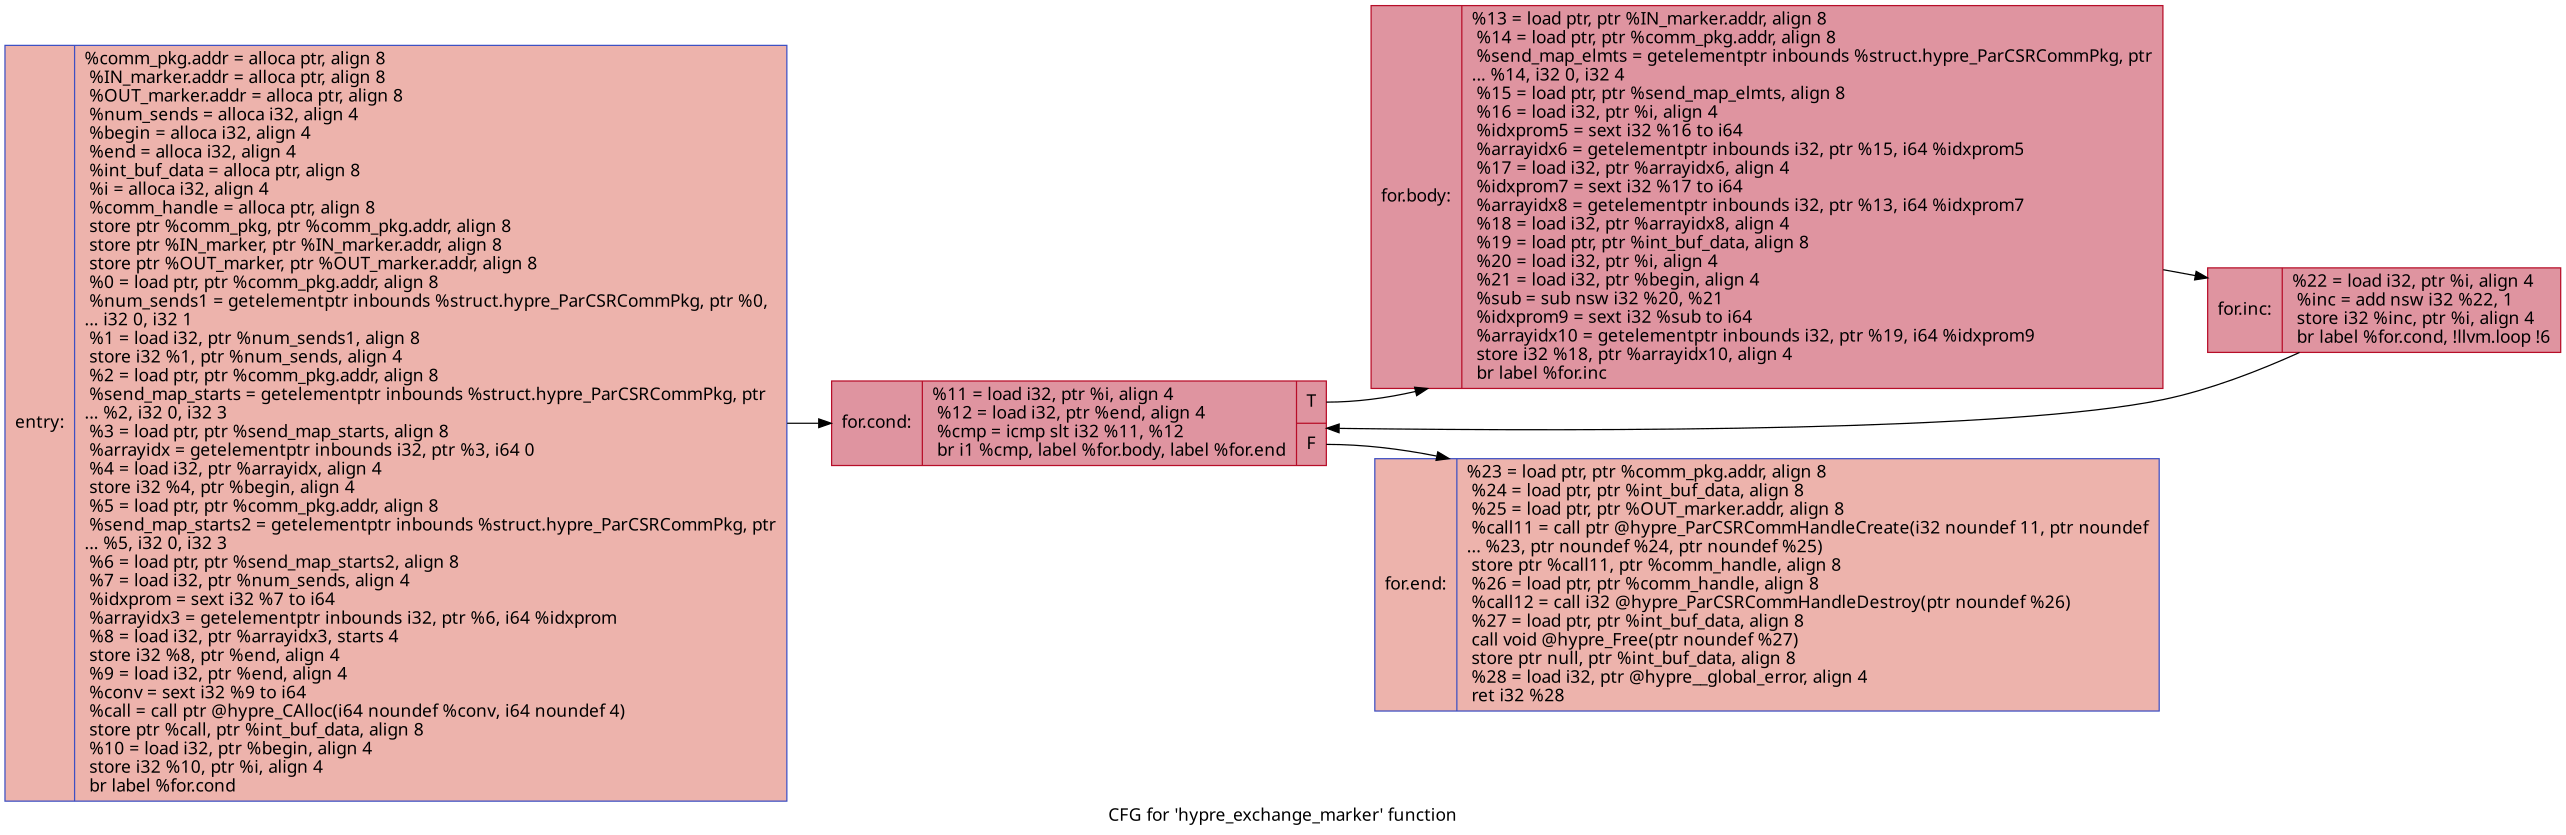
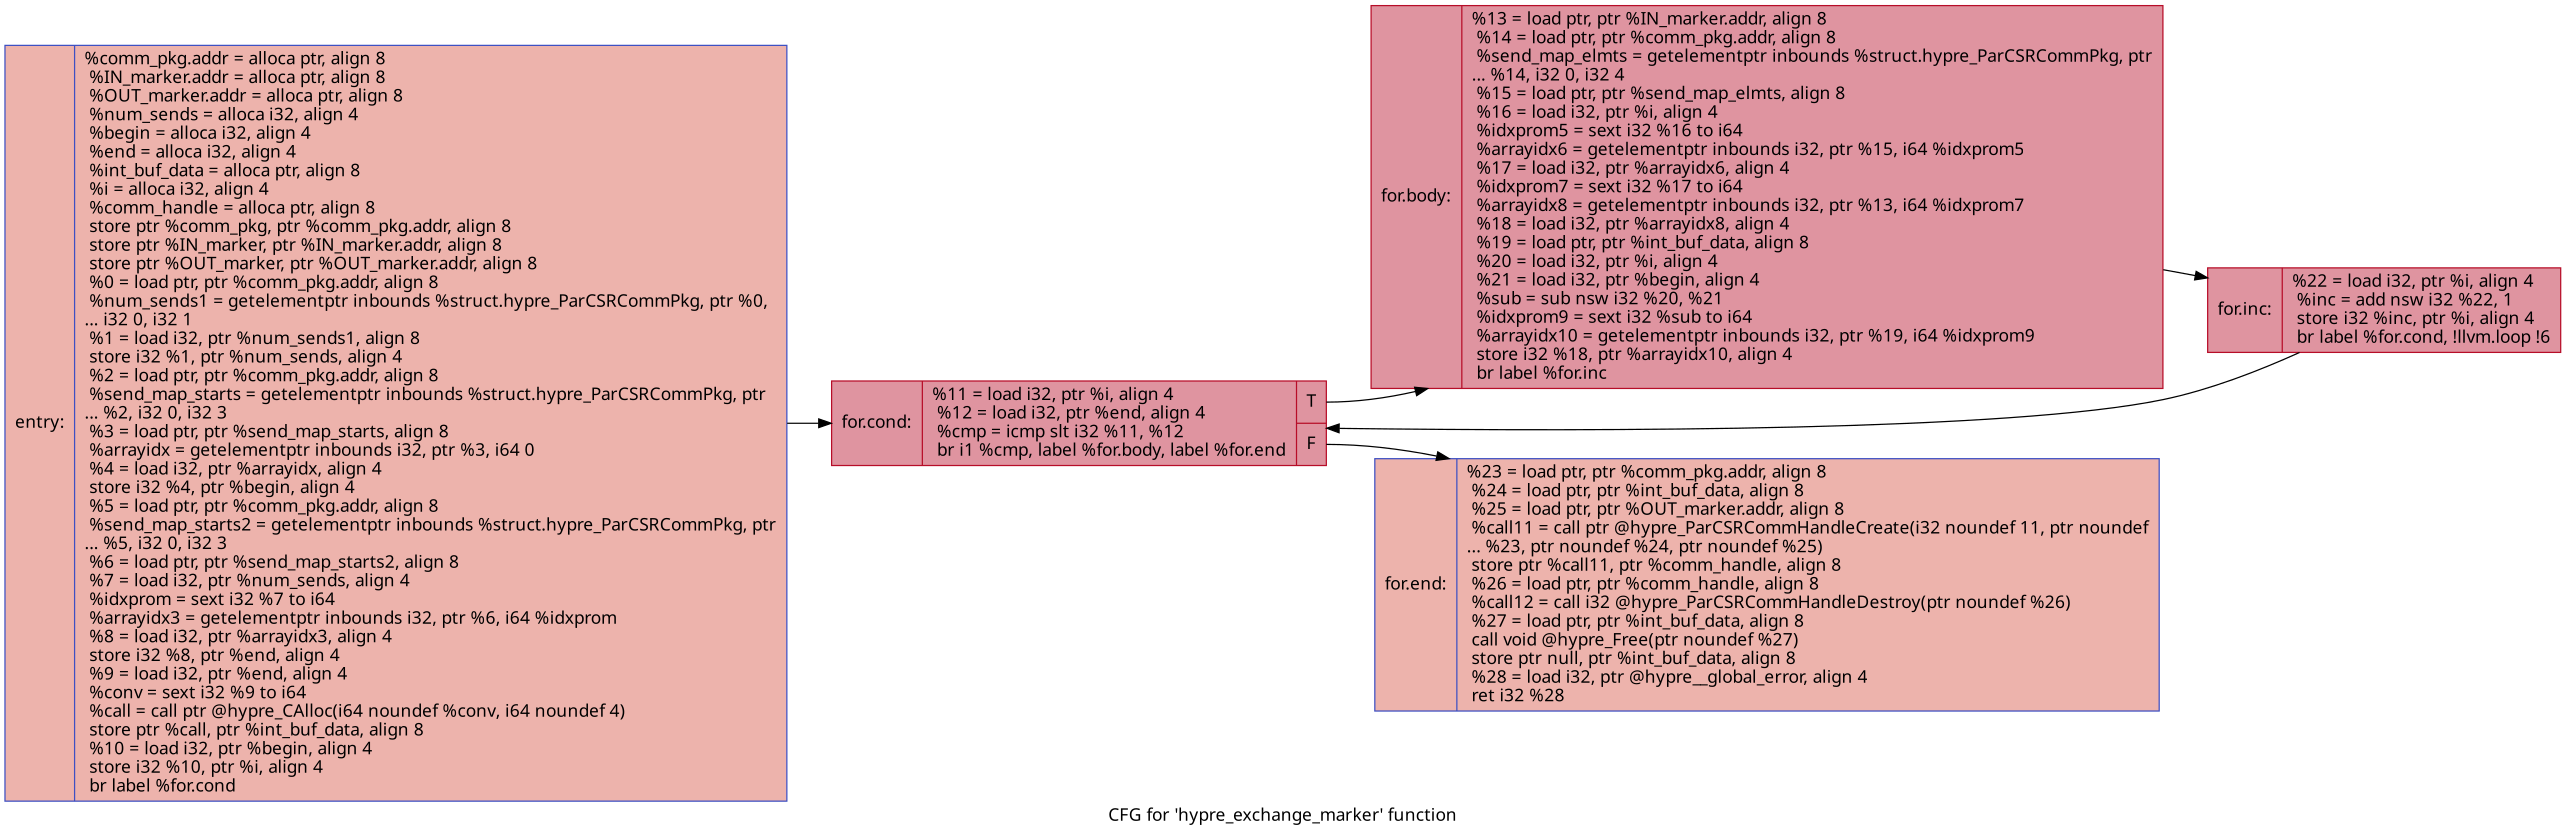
(242, 637) -> (239, 637)
